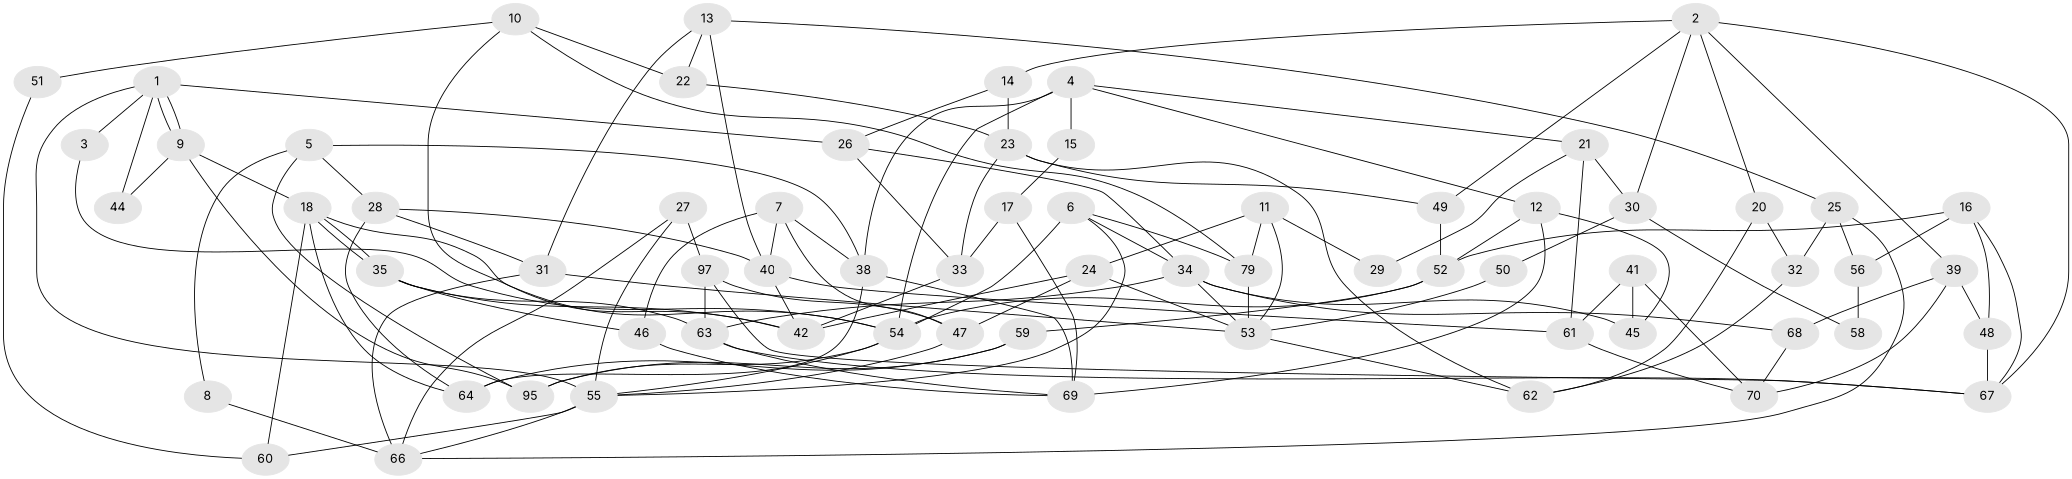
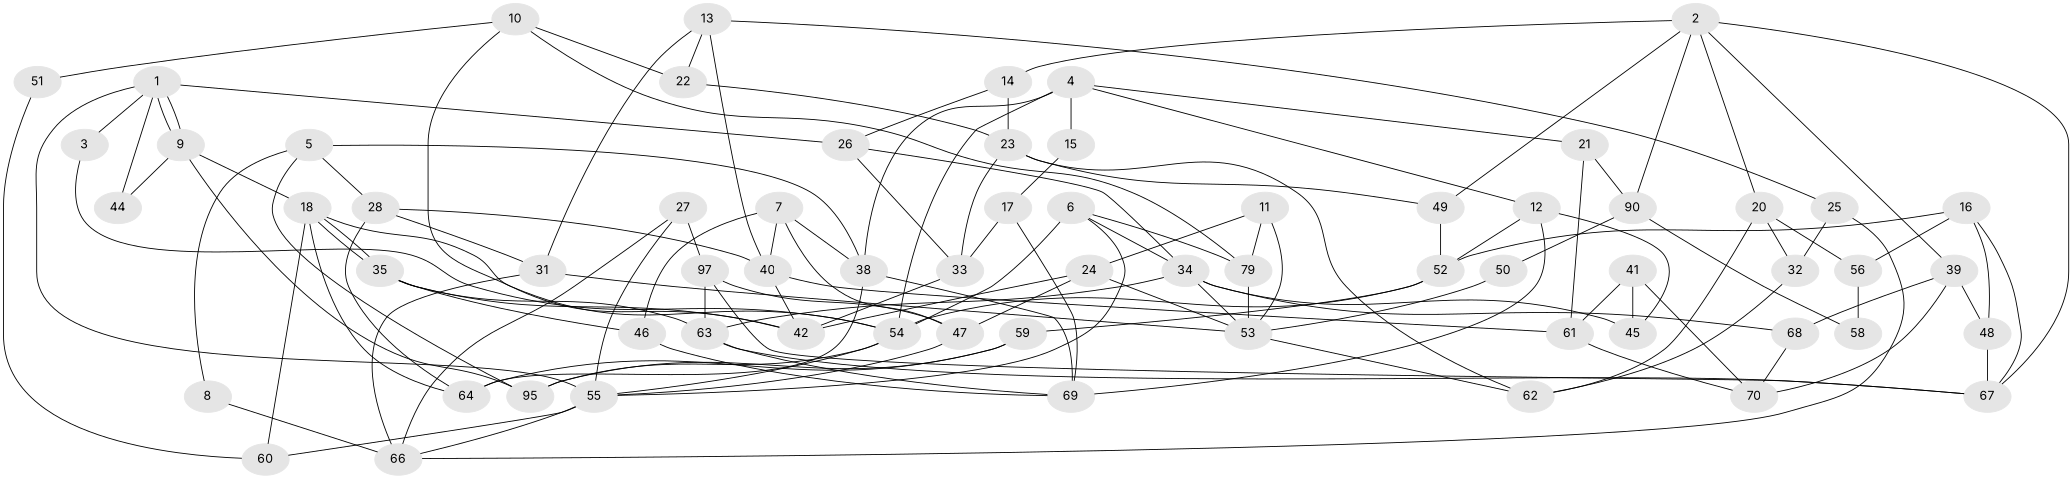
(1633, 208) -> (1633, 208)
(1846, 239) -> (1807, 238)
(1378, 271) -> none
